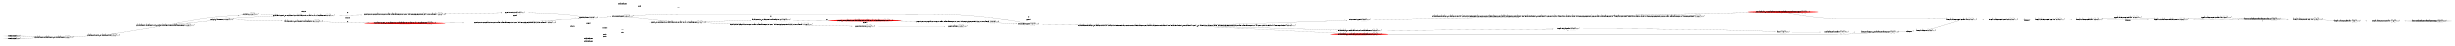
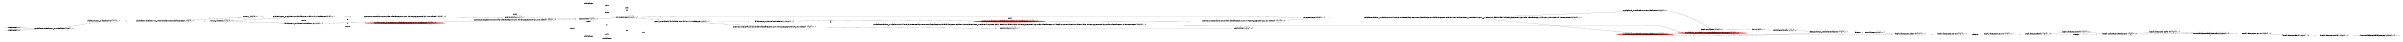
(1360, 20) -> none
